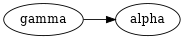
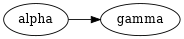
(95, 20) -> (80, 20)
